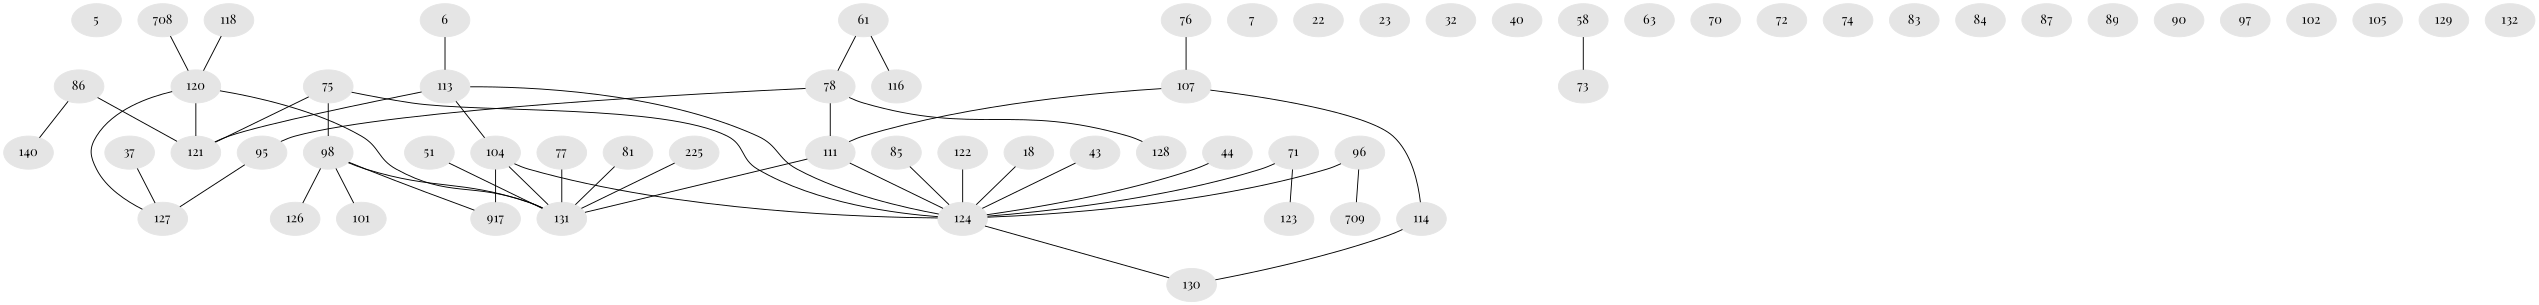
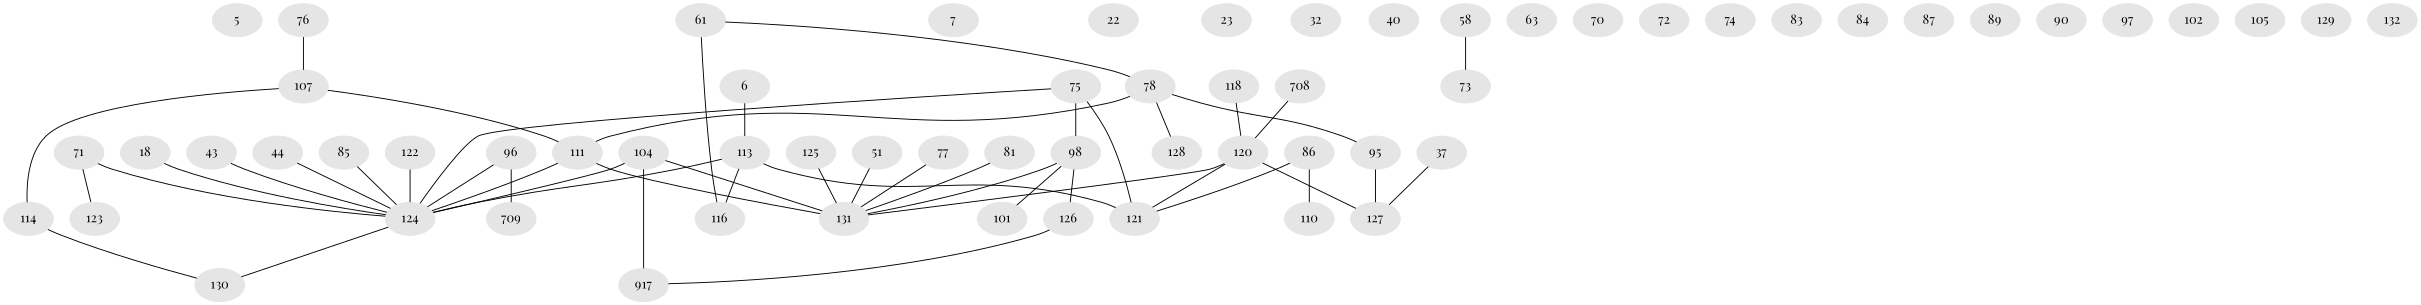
(470, 120) -> (731, 188)
(29, 153) -> (1309, 219)
(694, 153) -> (811, 153)
(411, 187) -> (861, 269)
